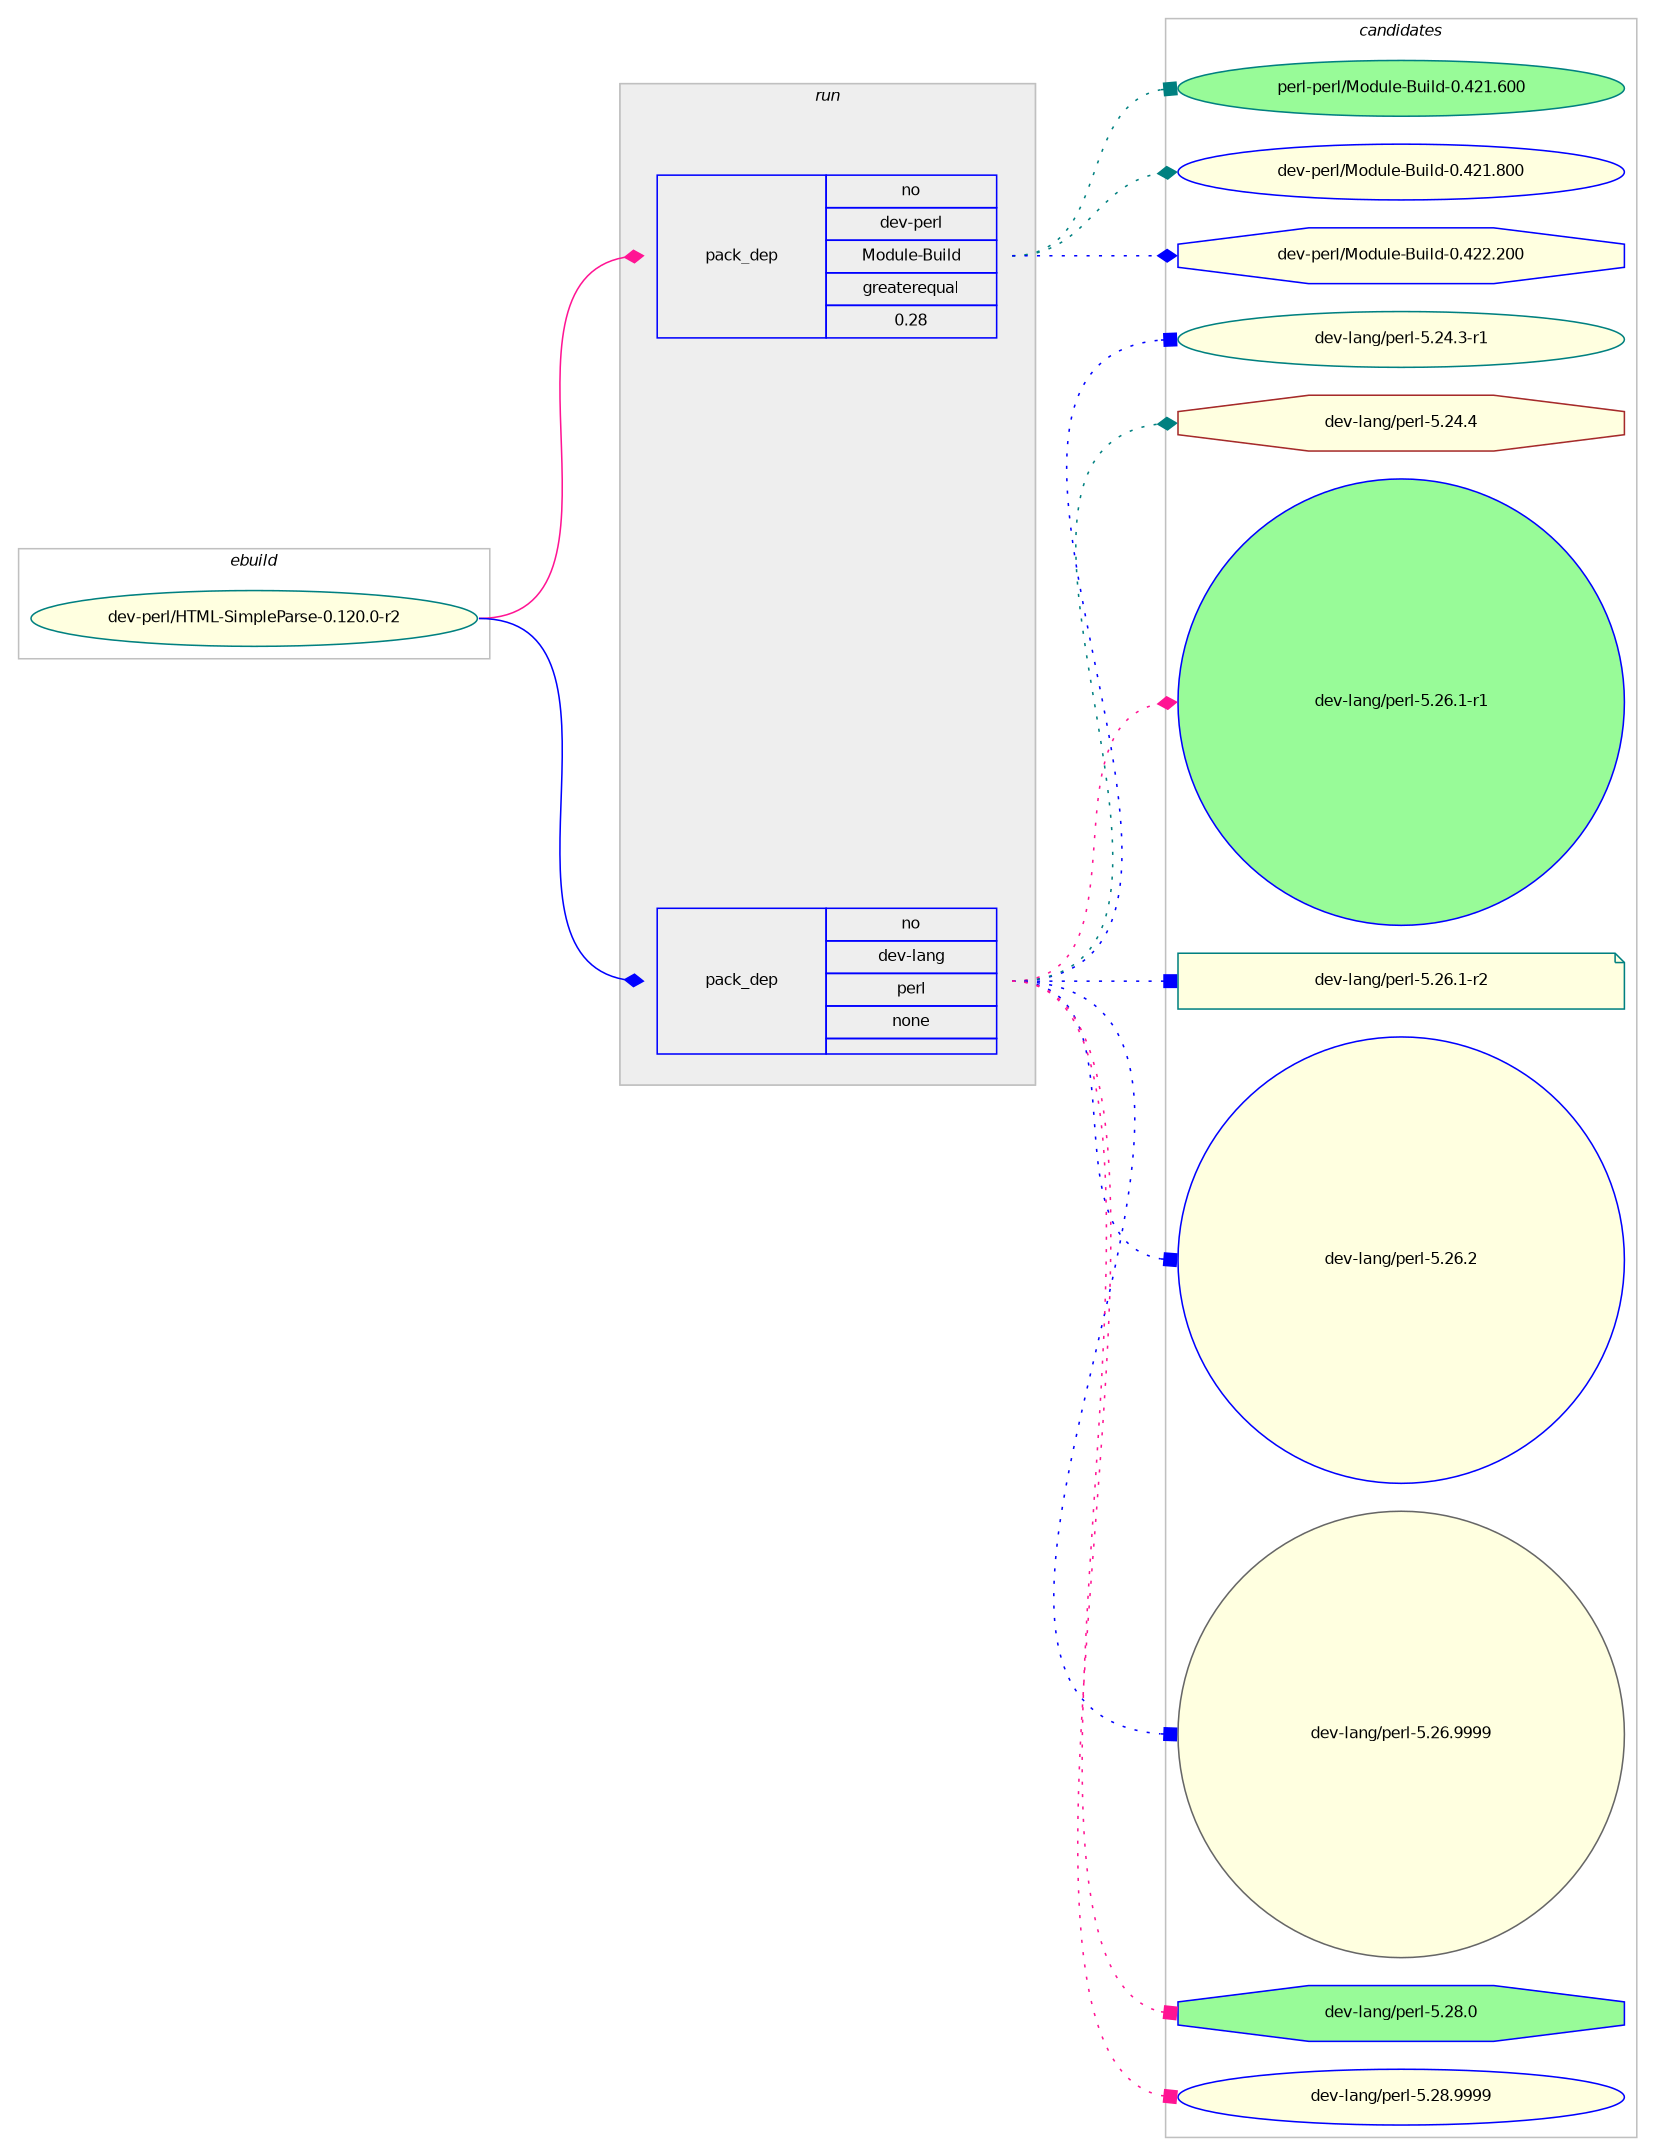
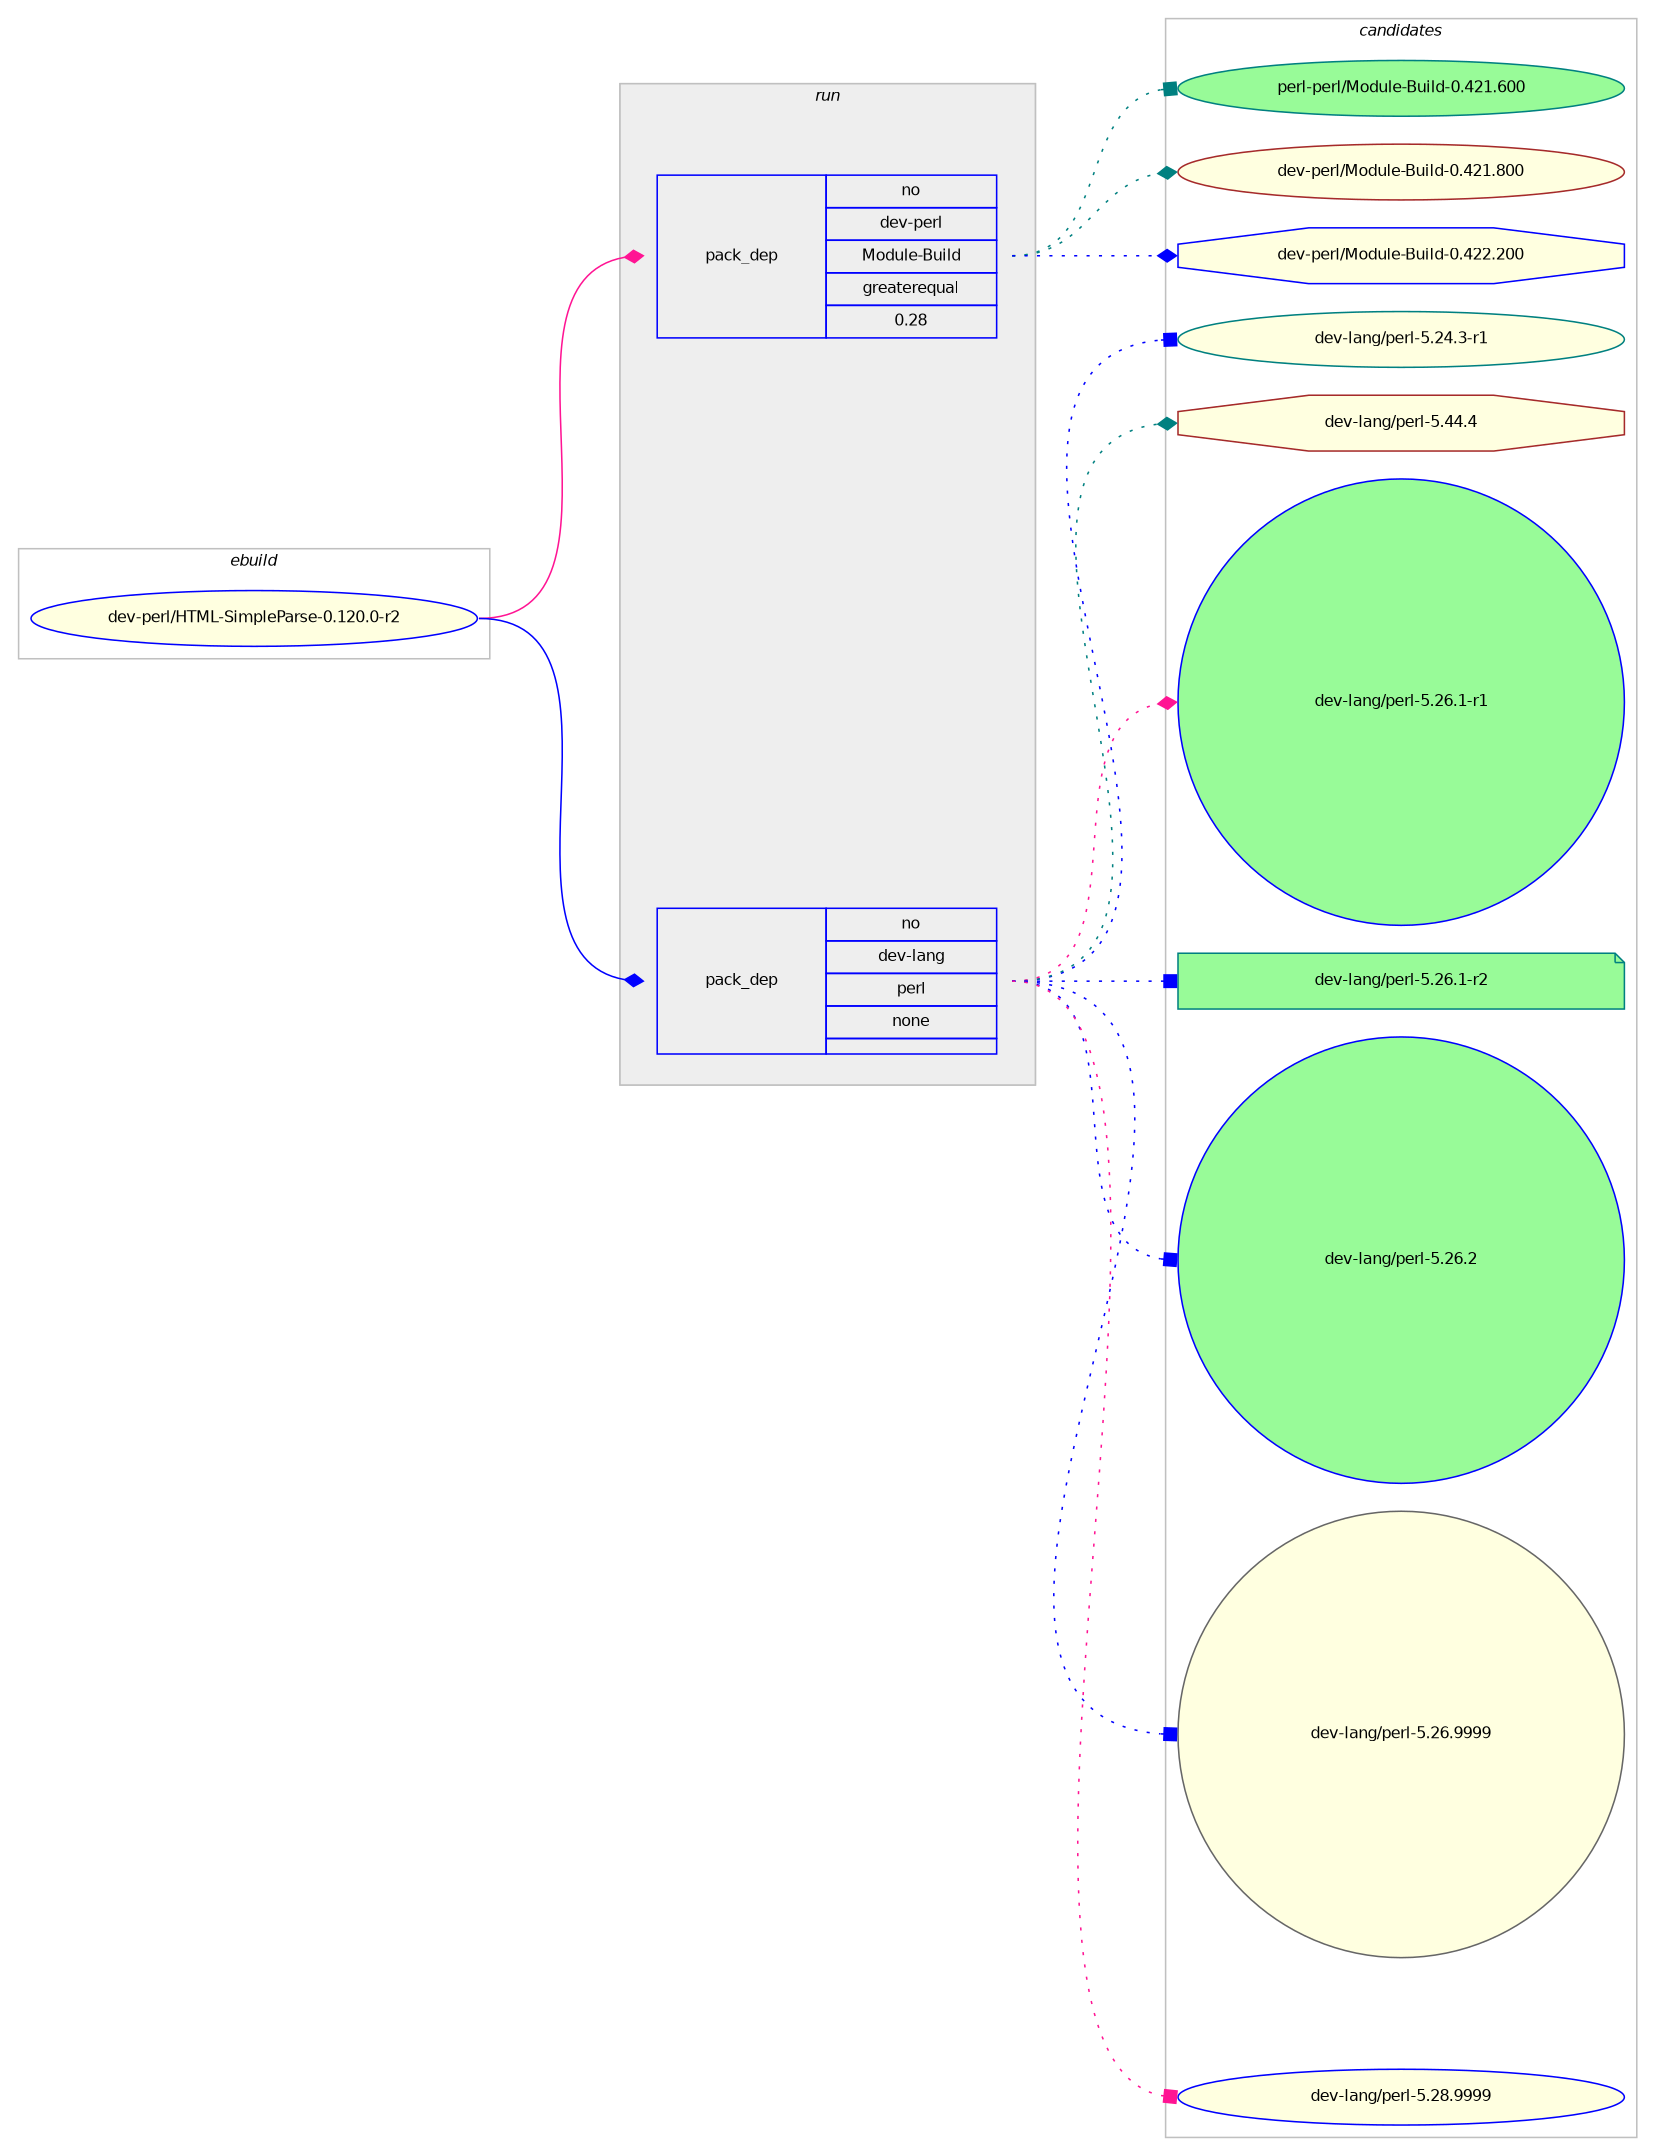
(1401, 172) -> (1401, 172)
(1401, 423) -> (1401, 423)
(254, 618) -> (254, 618)
(1401, 981) -> (1401, 981)
(1401, 1260) -> (1401, 1260)
(1401, 2013) -> none
